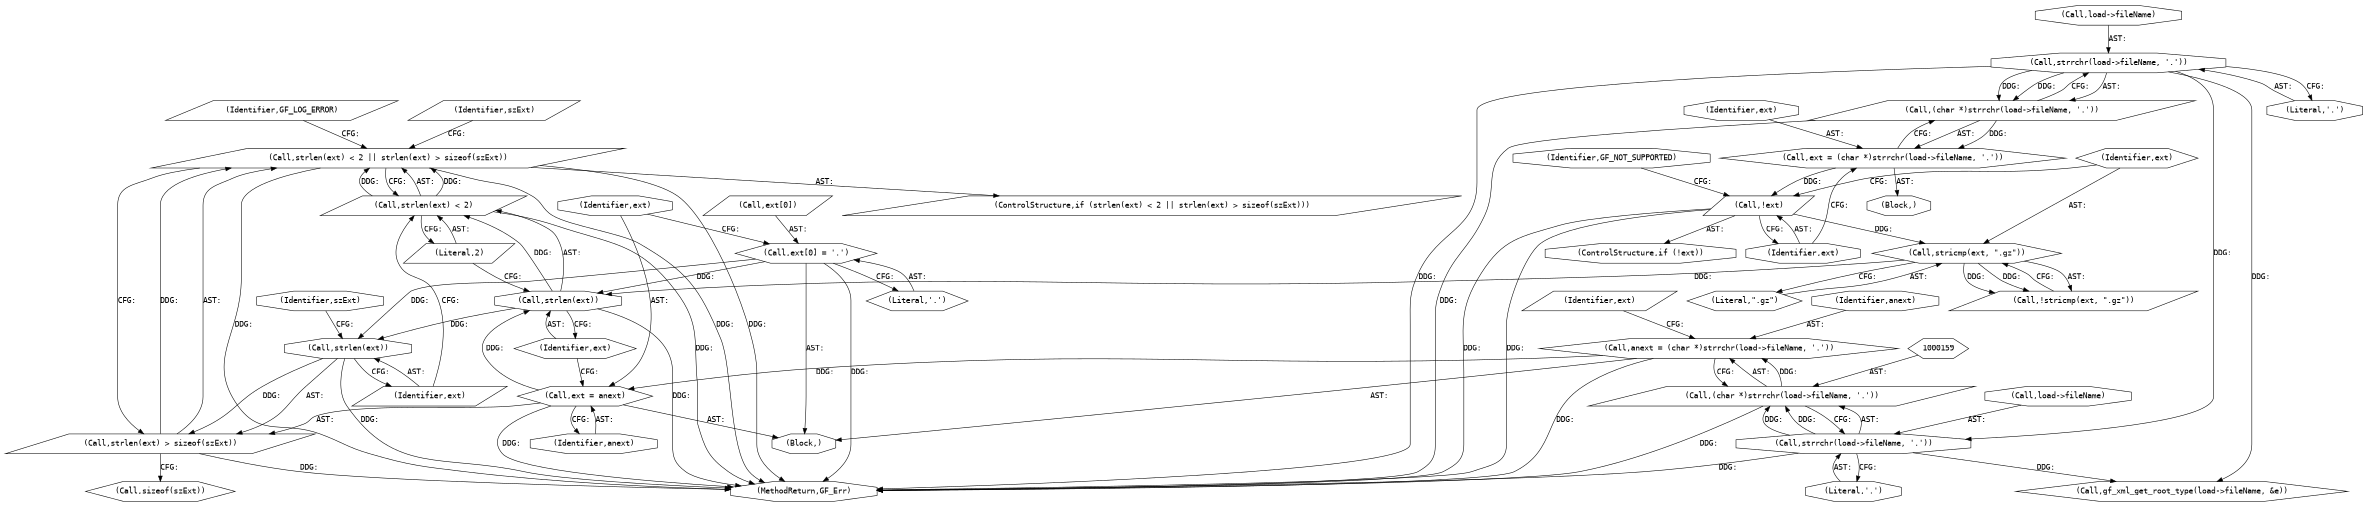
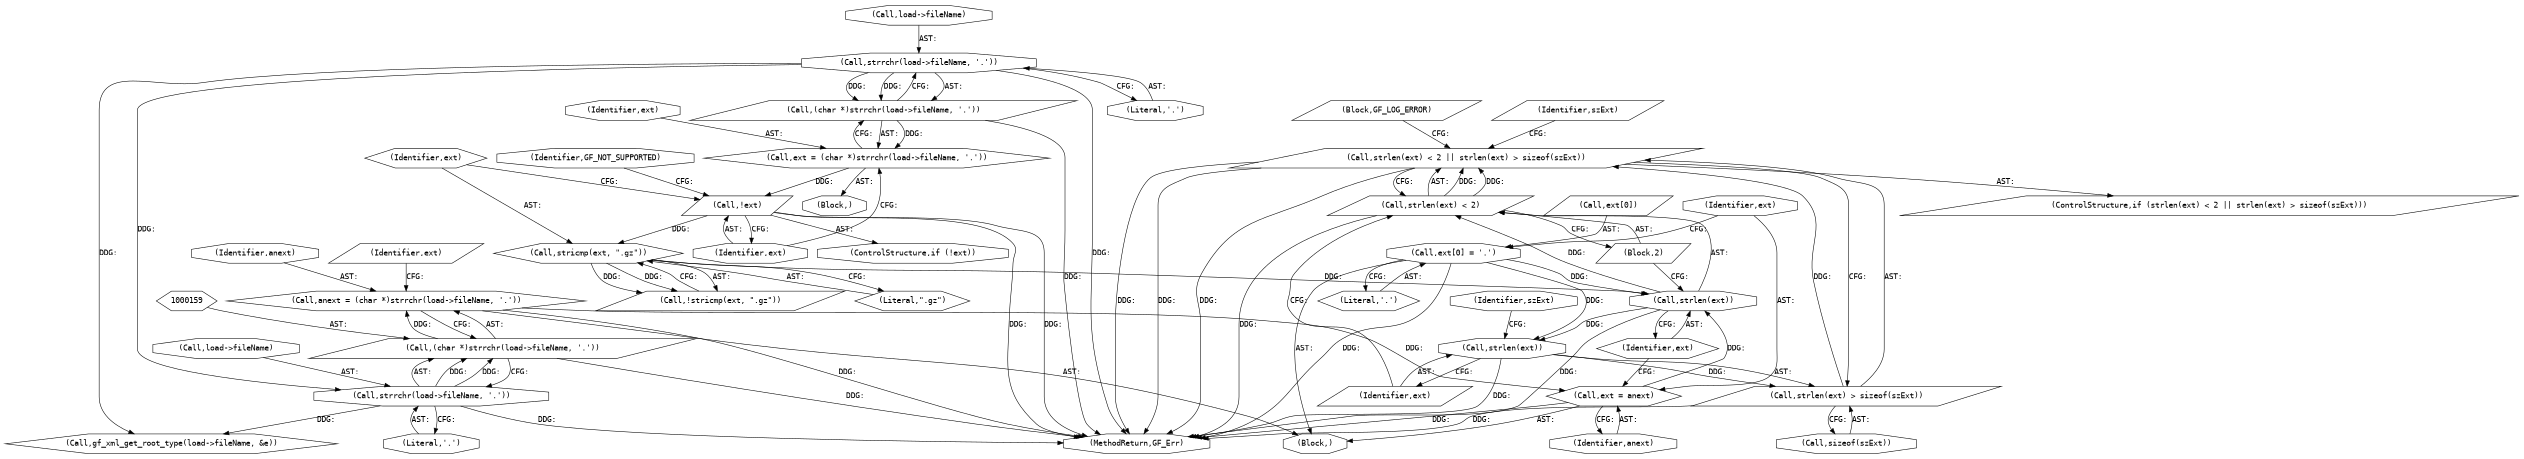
(282, 111) -> (1387, 111)
(459, 253) -> (1643, 253)
(806, 253) -> (1454, 253)
(405, 408) -> (1852, 423)
(160, 491) -> (1846, 444)
